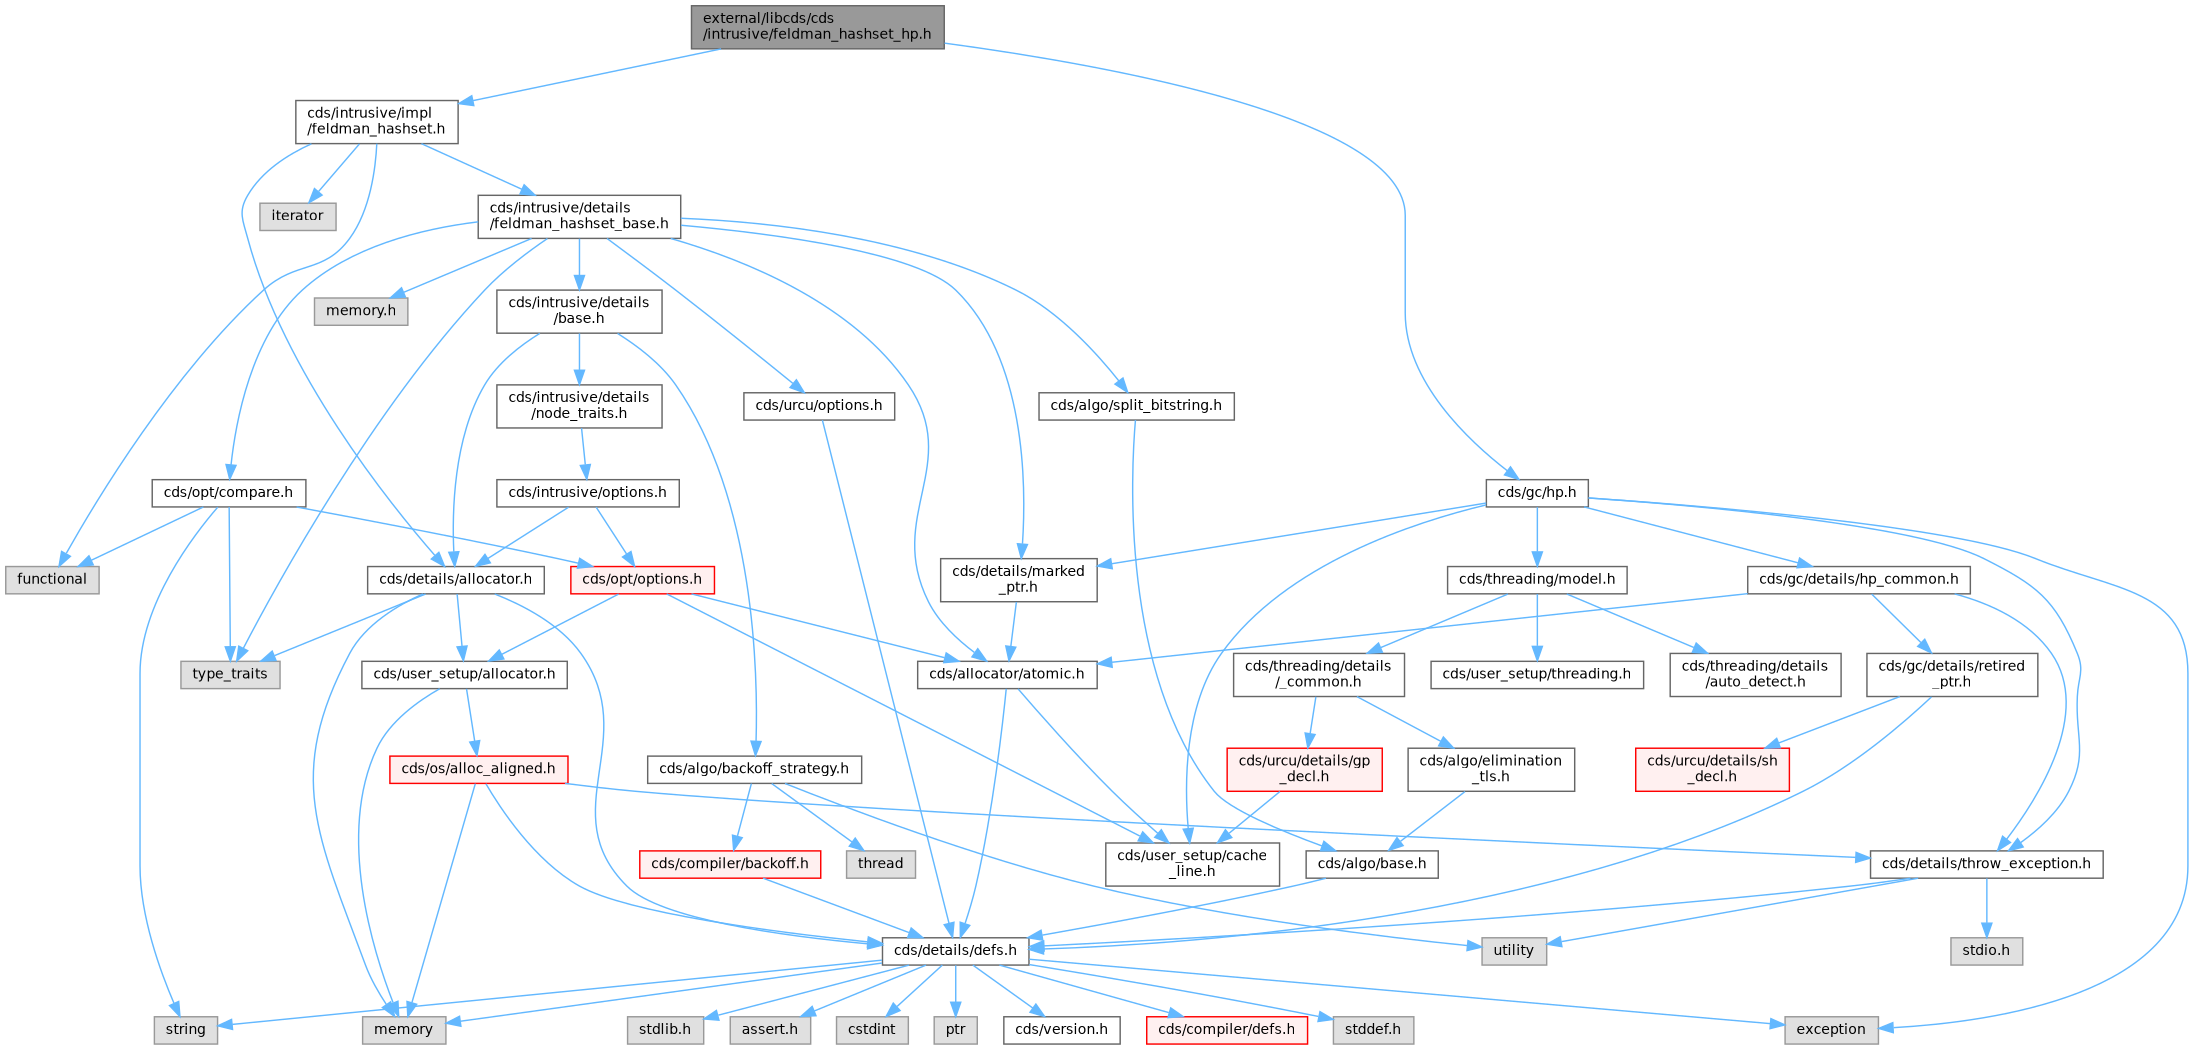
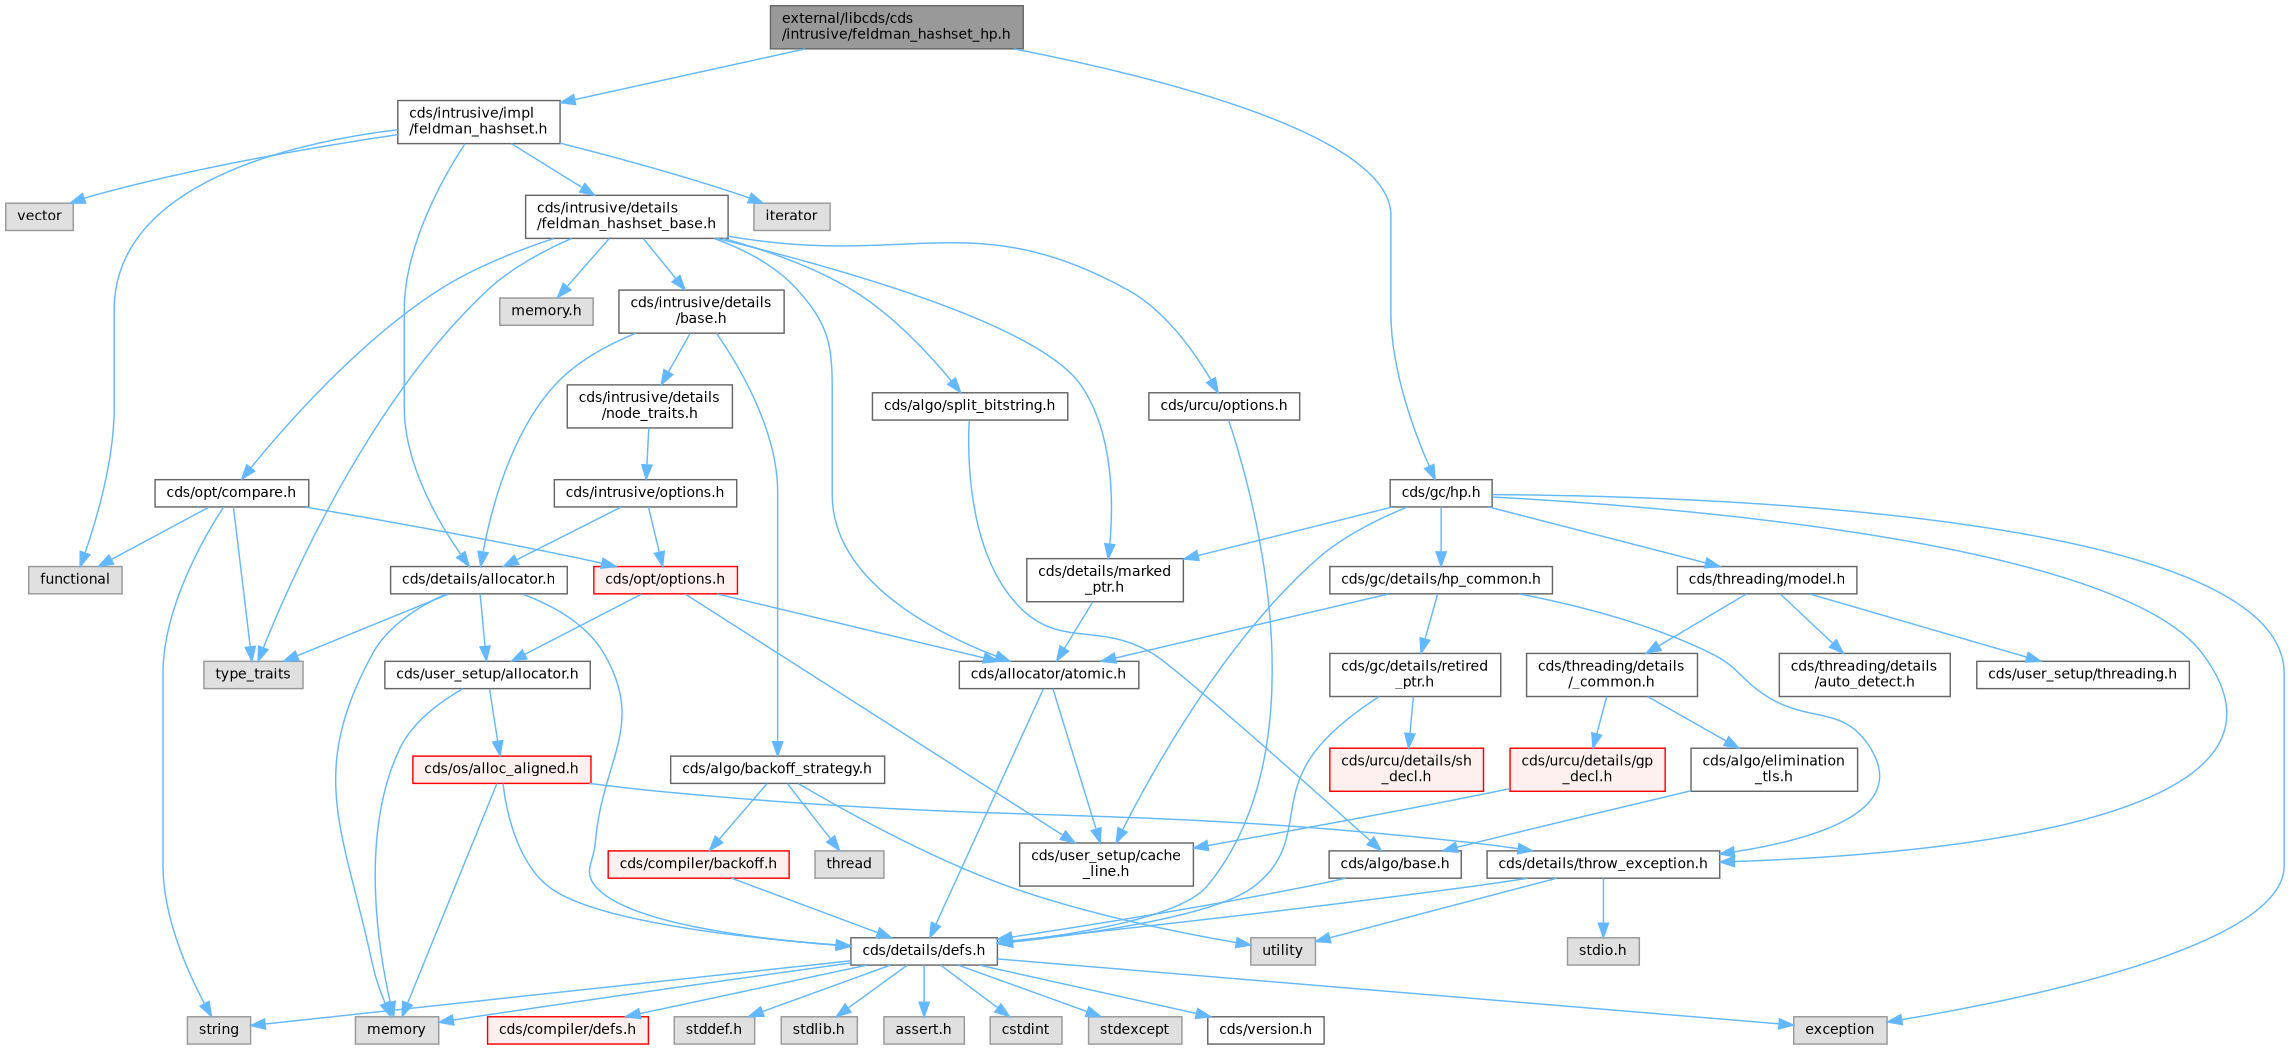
none -> (39, 217)
(956, 1030) -> (1135, 1030)
